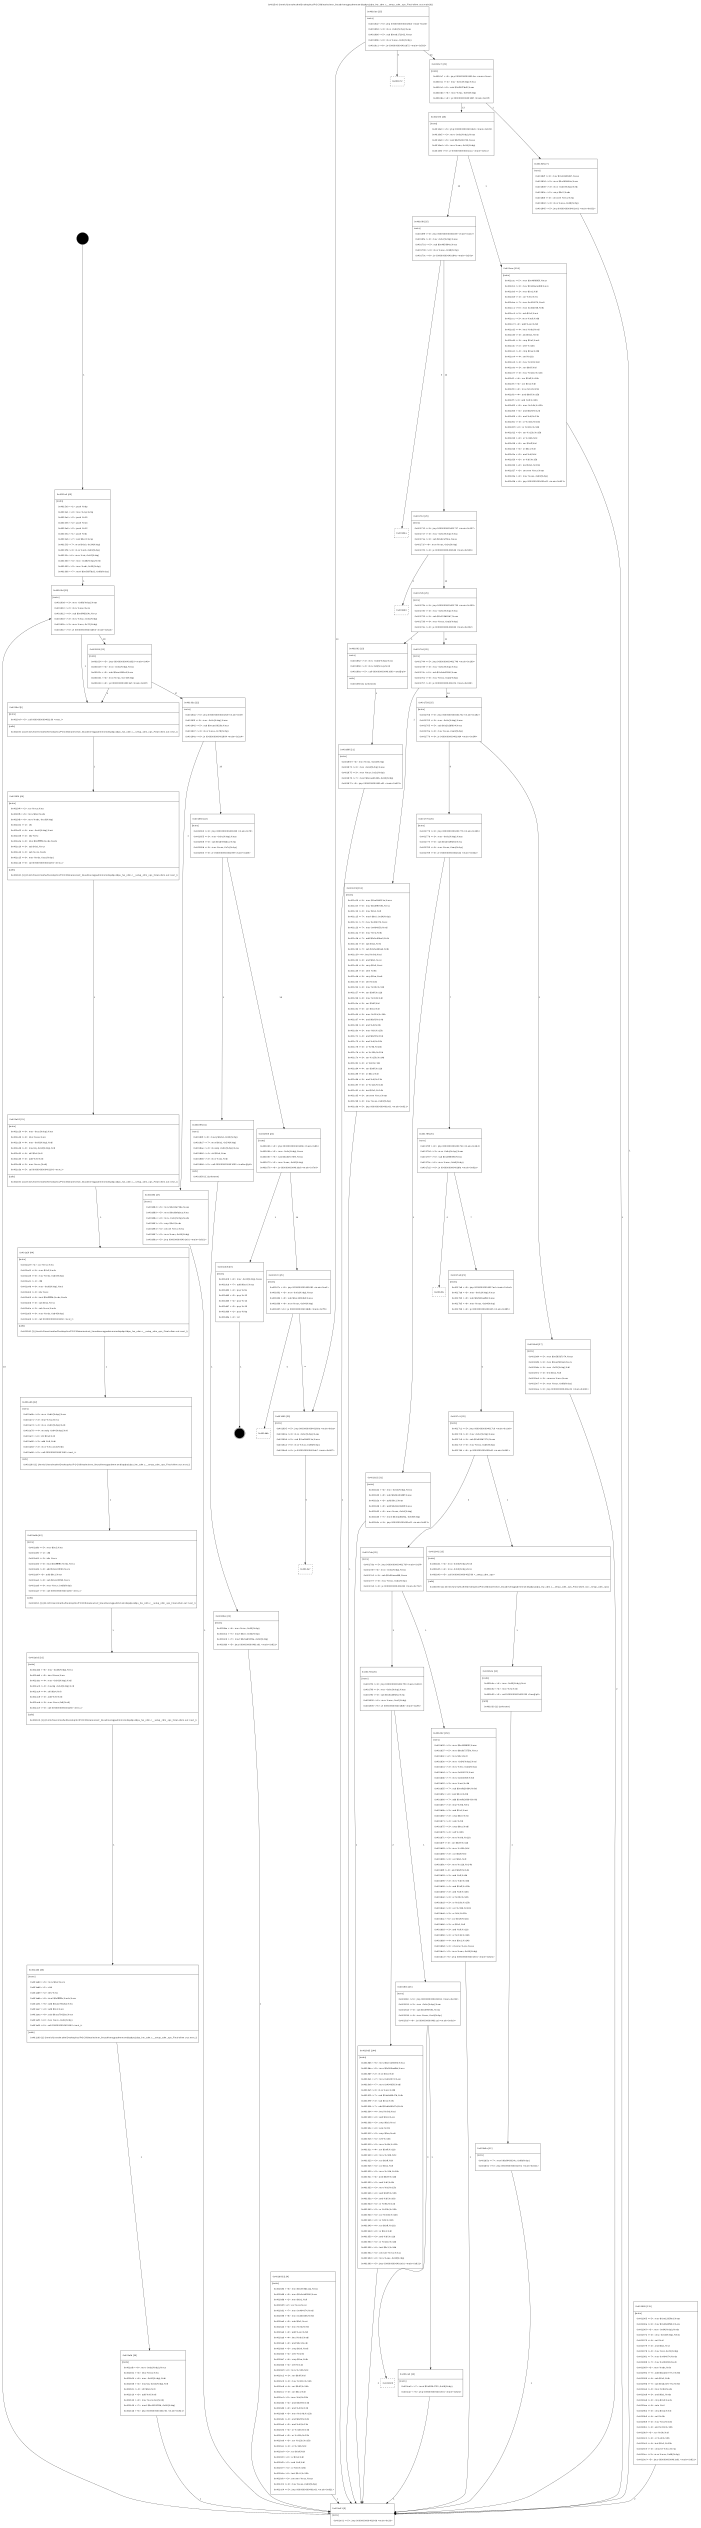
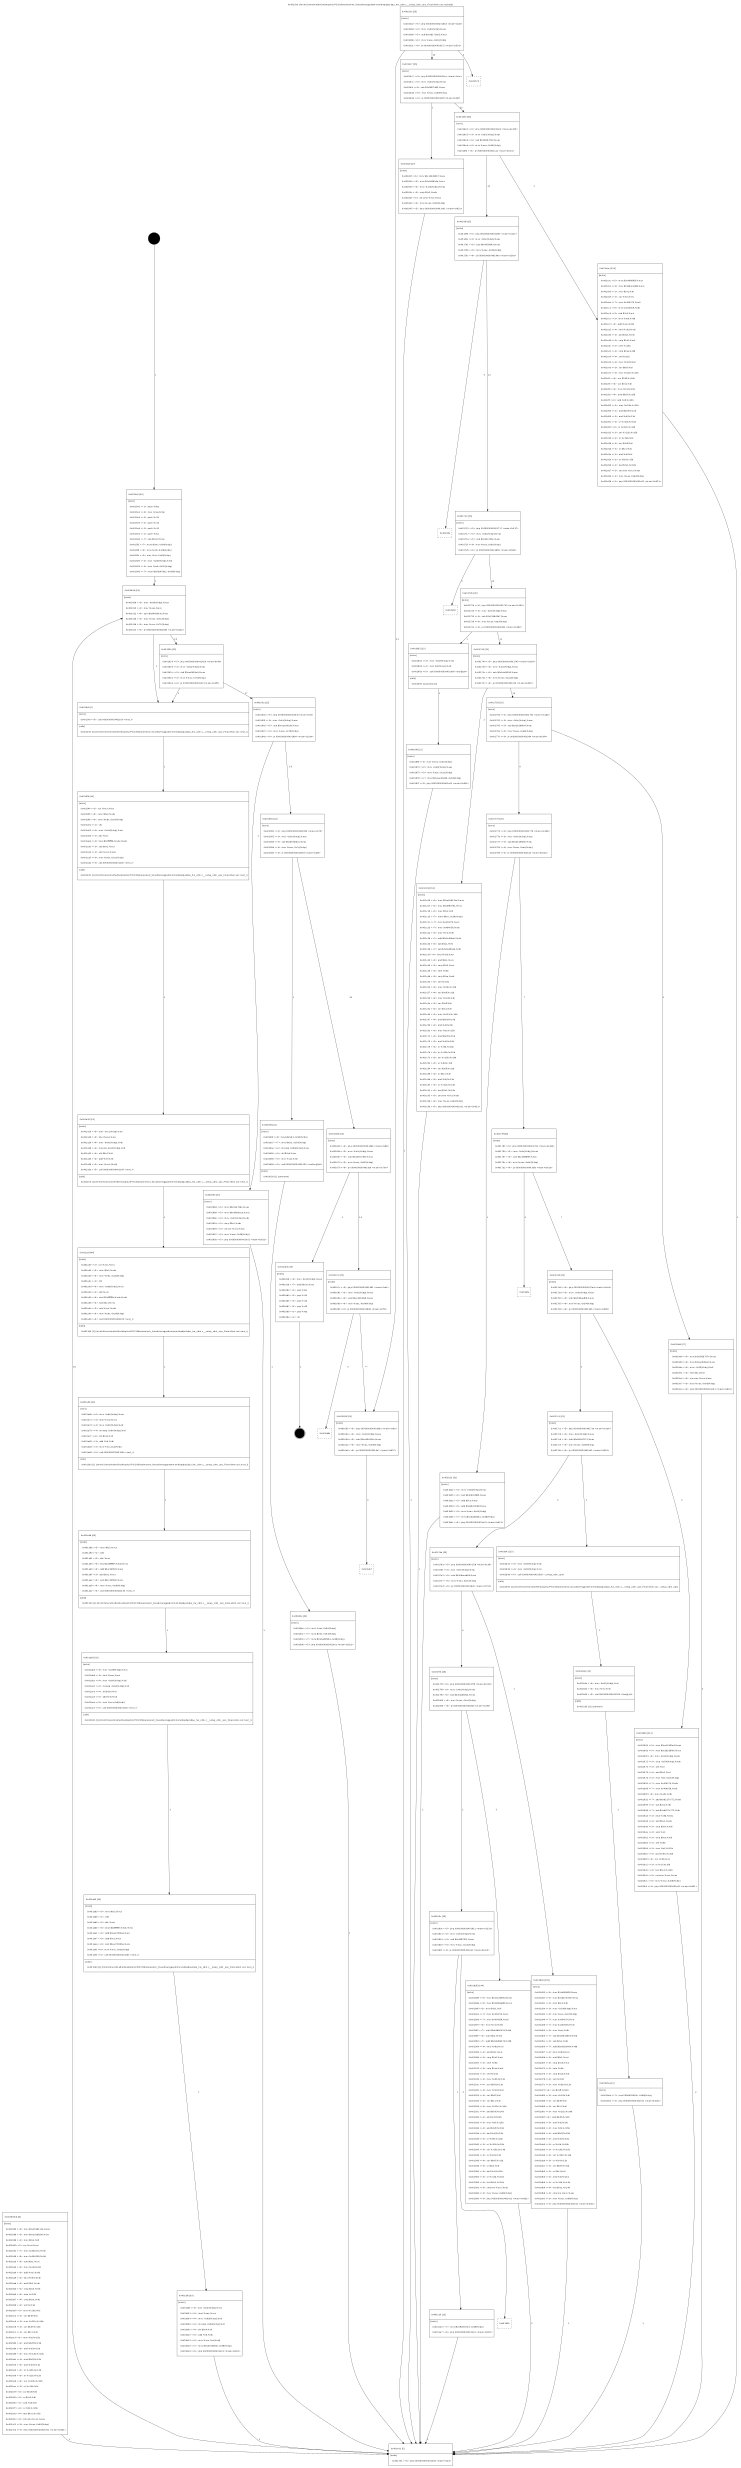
none -> (677, 1512)
